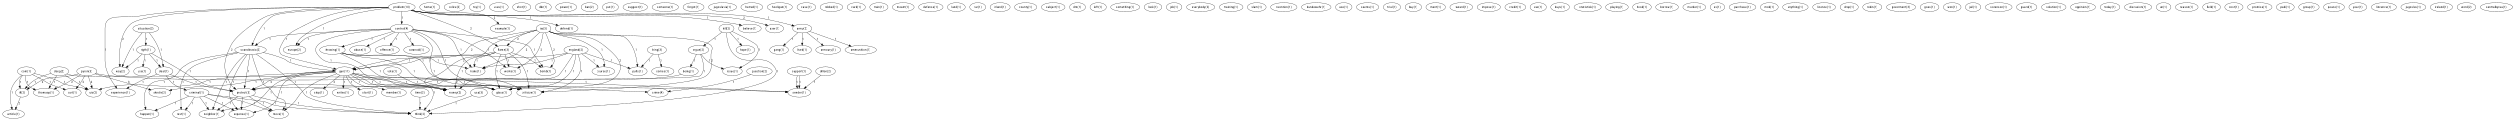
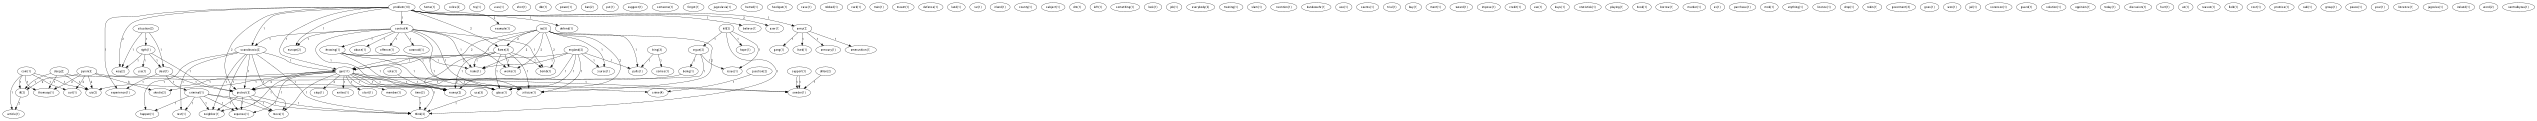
none -> (2165, 7)
